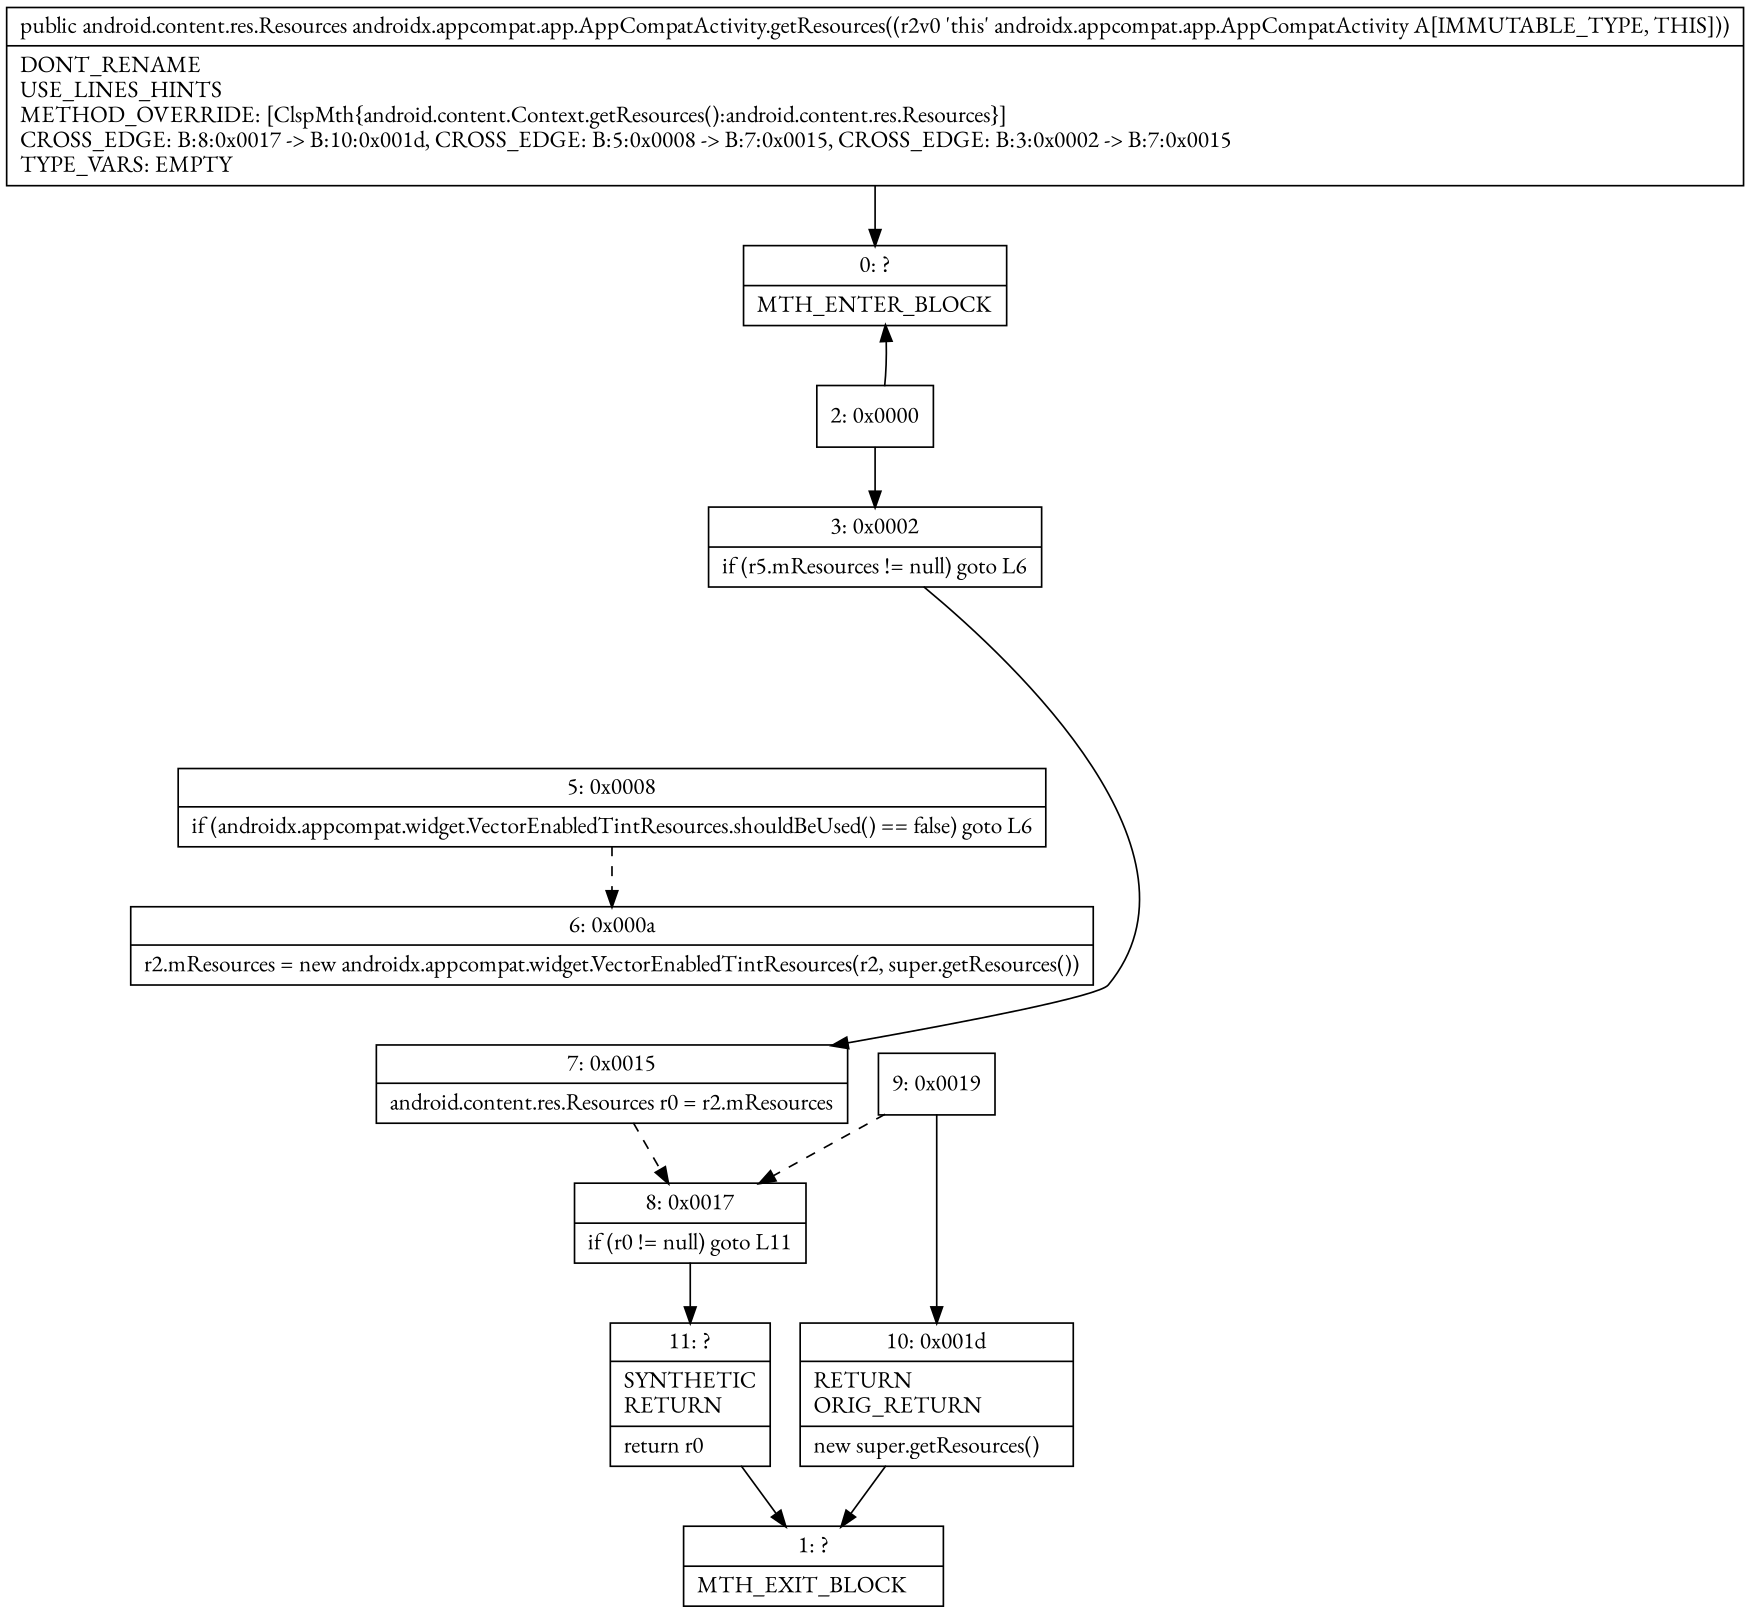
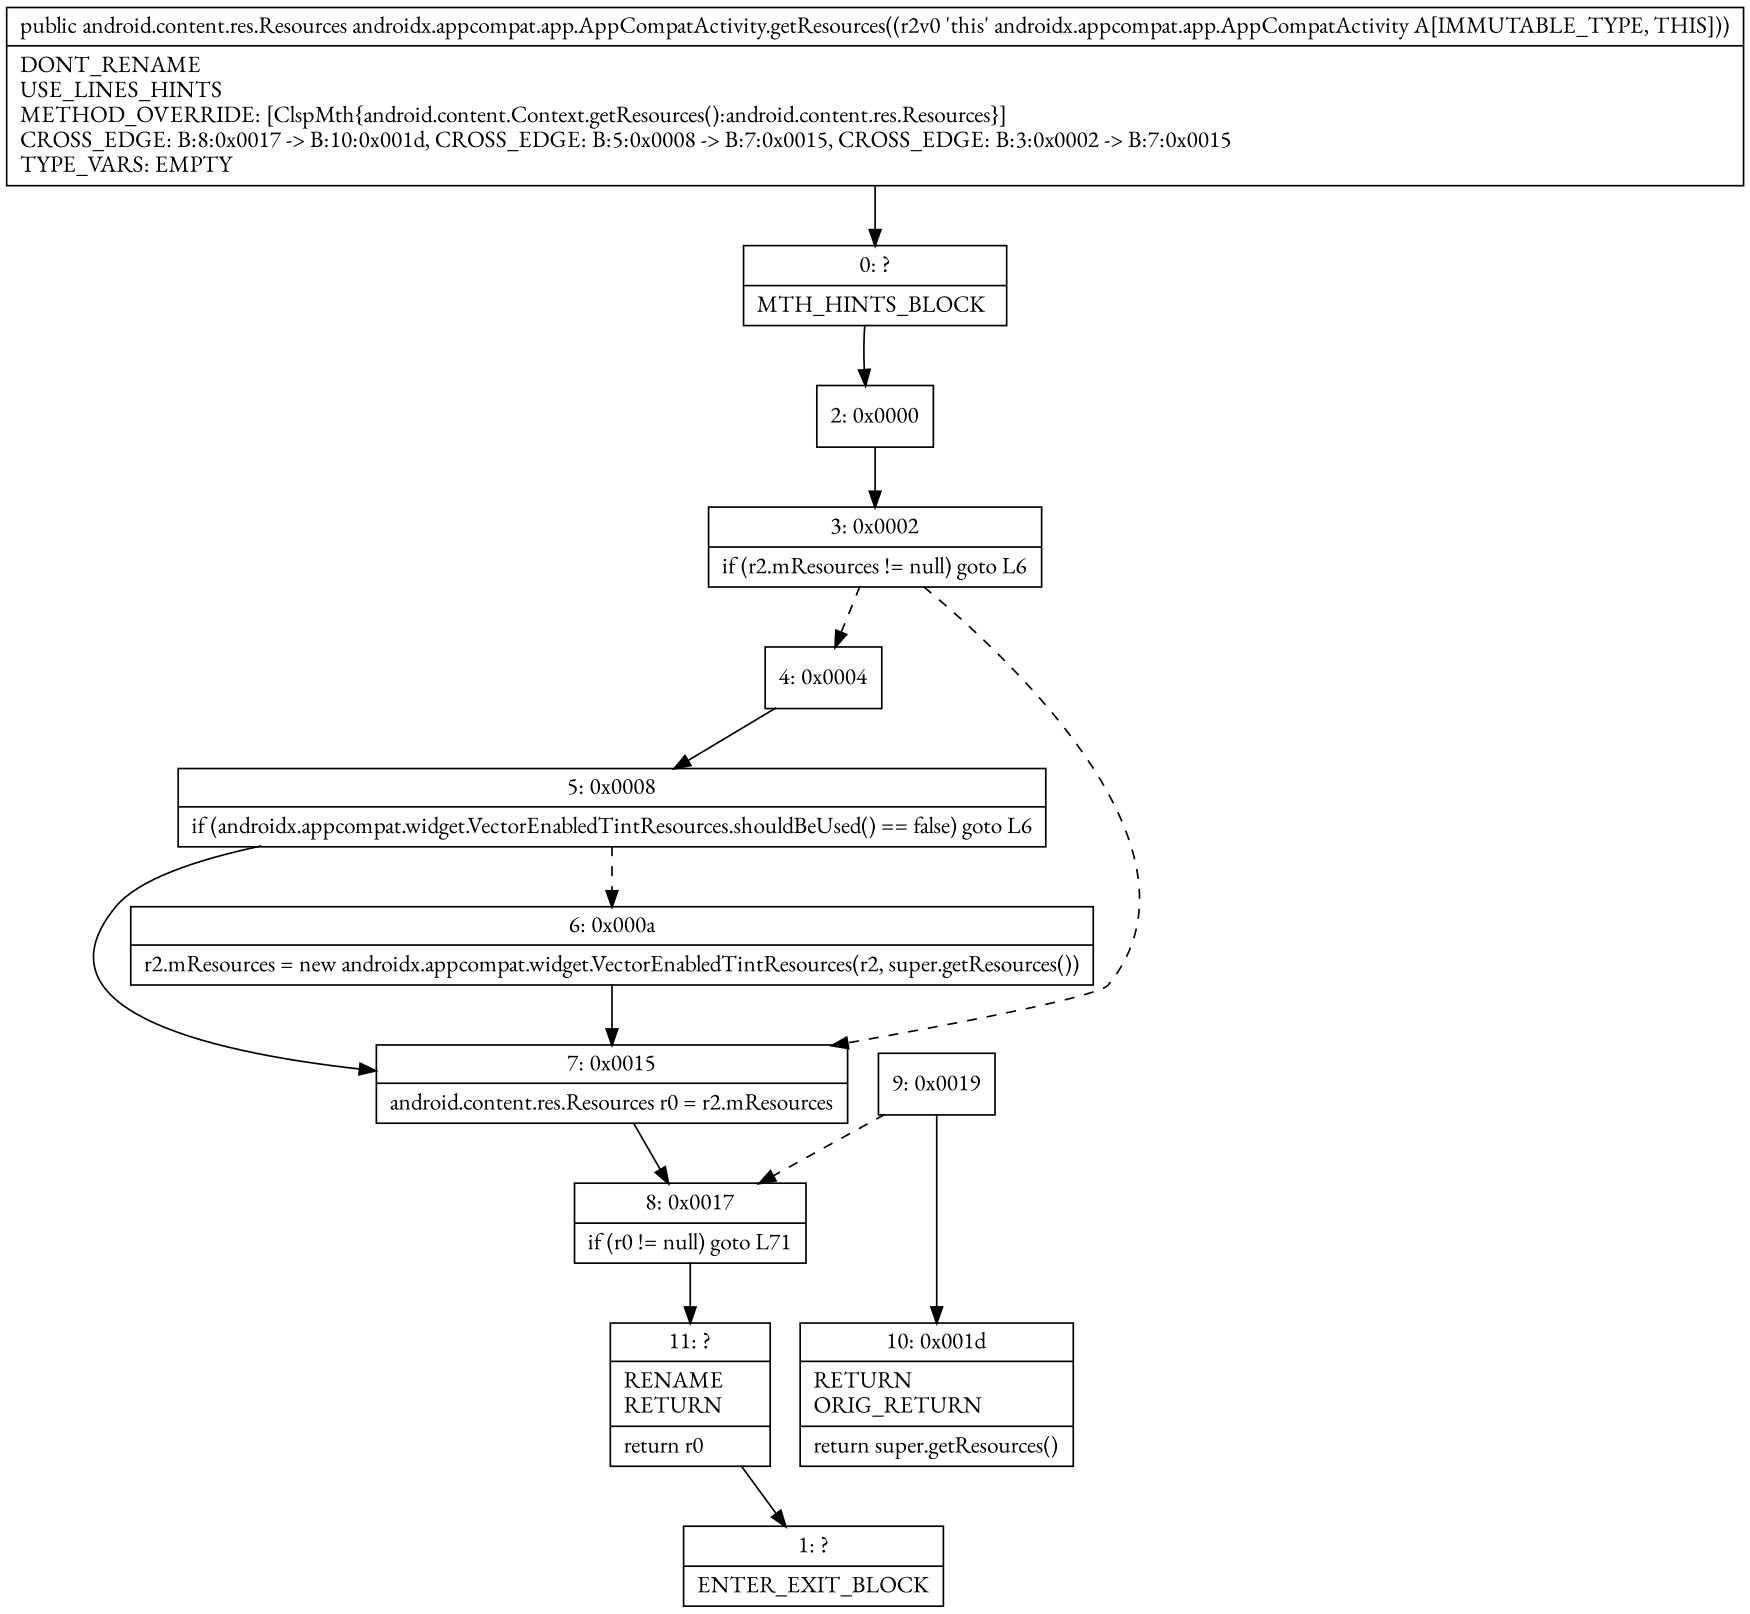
(875, 305) -> (872, 305)
(886, 364) -> (864, 347)
(875, 566) -> (875, 566)
none -> (823, 678)
(1138, 884) -> (1138, 884)
none -> (113, 997)
none -> (612, 1007)
(647, 1146) -> (647, 1146)
(690, 1242) -> (690, 1242)
(690, 1381) -> (674, 1381)
(927, 1445) -> (937, 1445)
(868, 1489) -> none
(803, 1585) -> (813, 1585)
